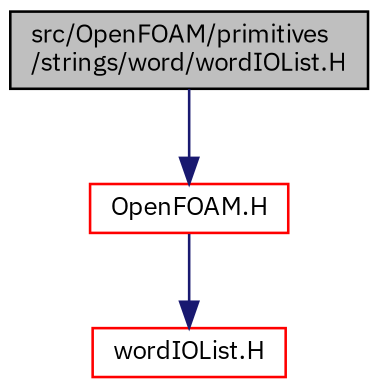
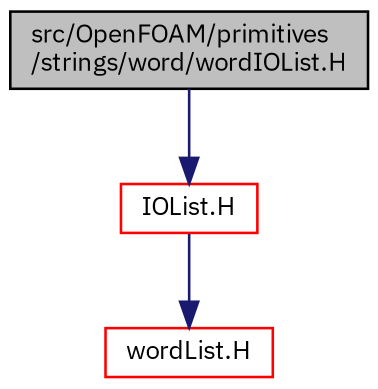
(189, 208) -> (189, 208)
(189, 353) -> (189, 353)
